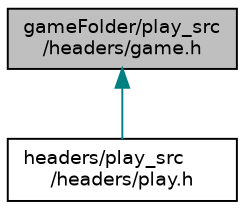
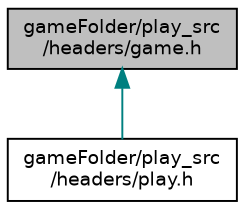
(122, 170) -> (122, 170)
